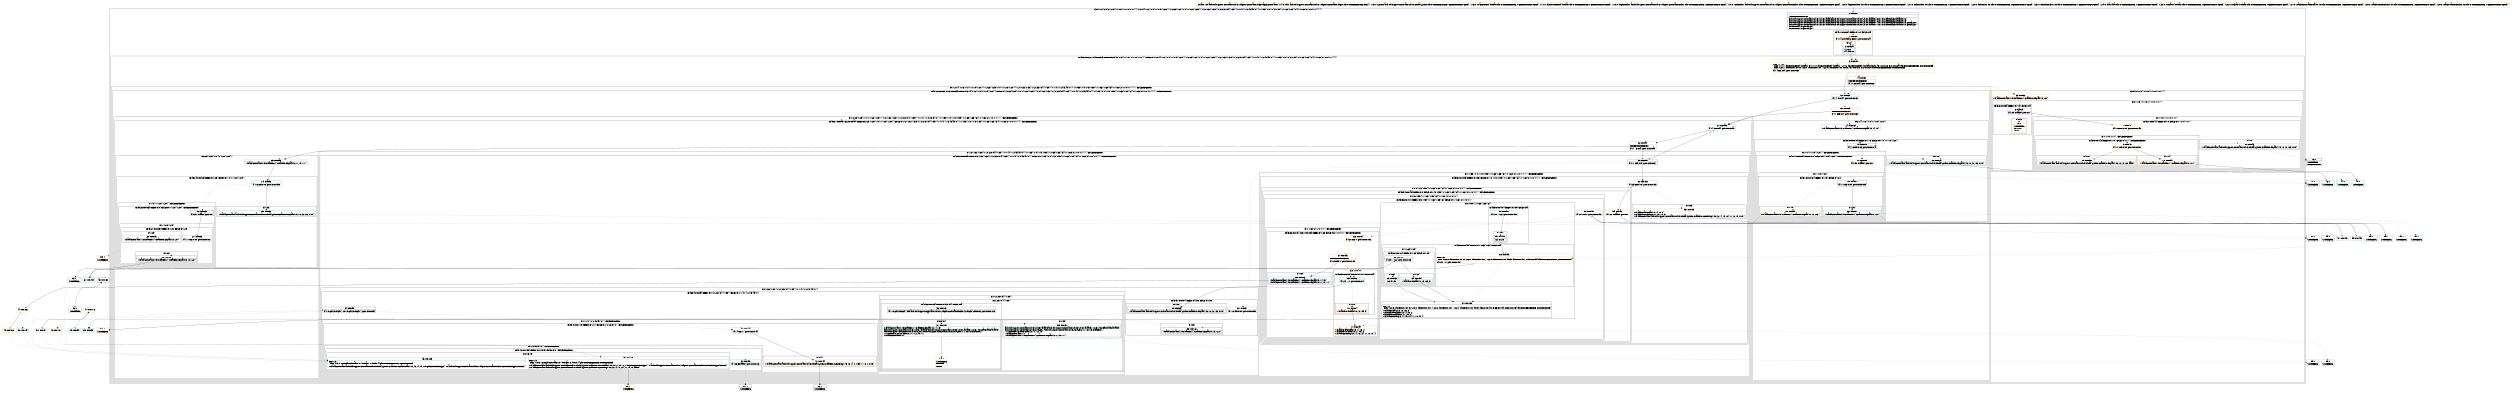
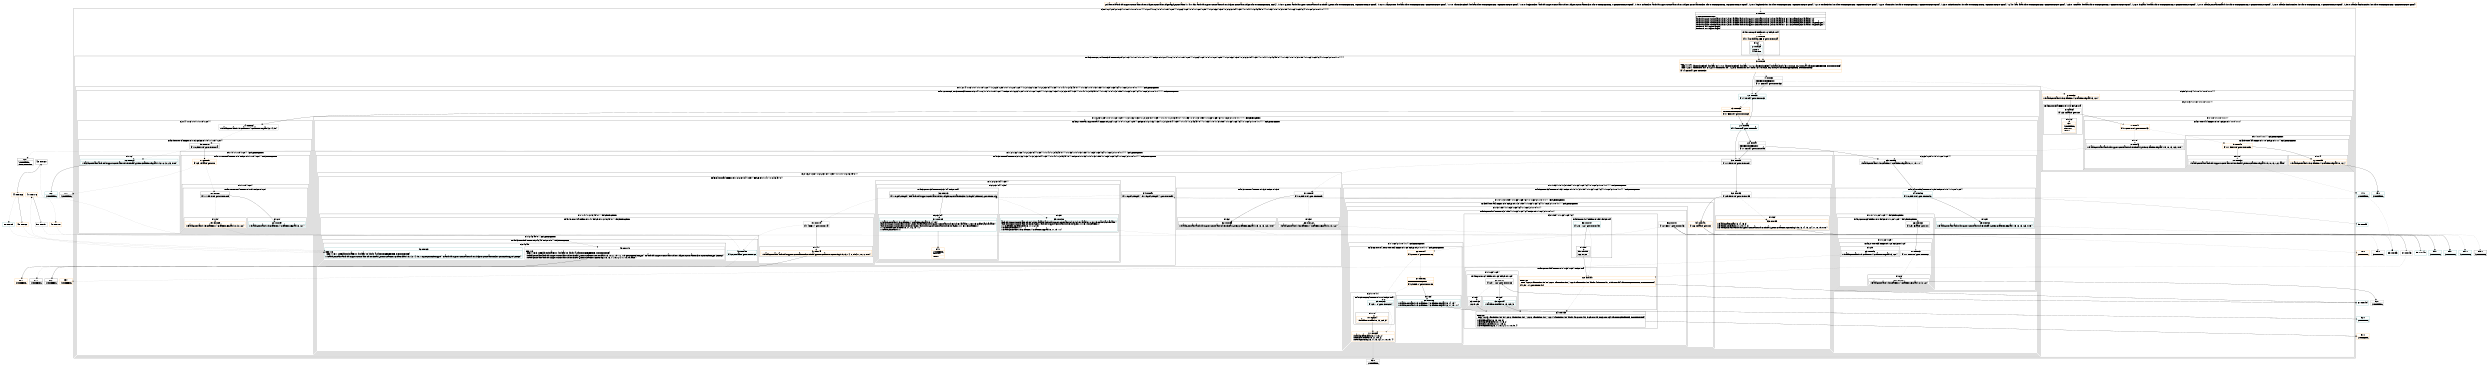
(2416, 238) -> none
(1258, 287) -> (1262, 205)
